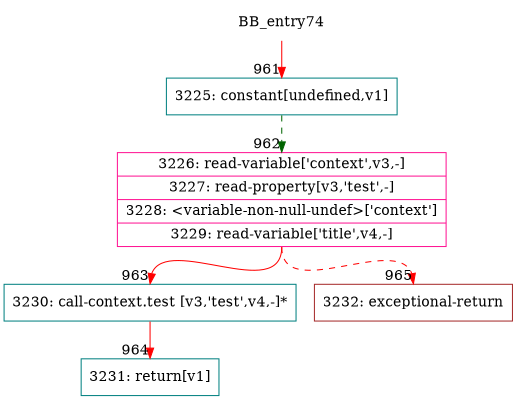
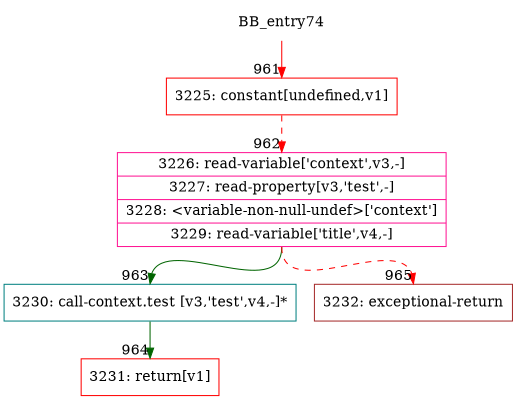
(282, 96) -> (282, 96)
(282, 129) -> (282, 129)
(221, 266) -> (221, 266)
(150, 335) -> (150, 335)
(150, 377) -> (150, 377)
